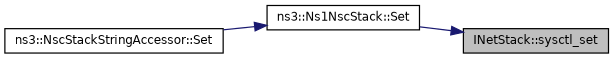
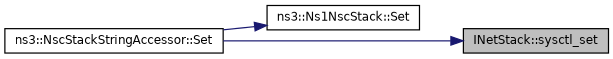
(435, 29) -> (337, 41)
